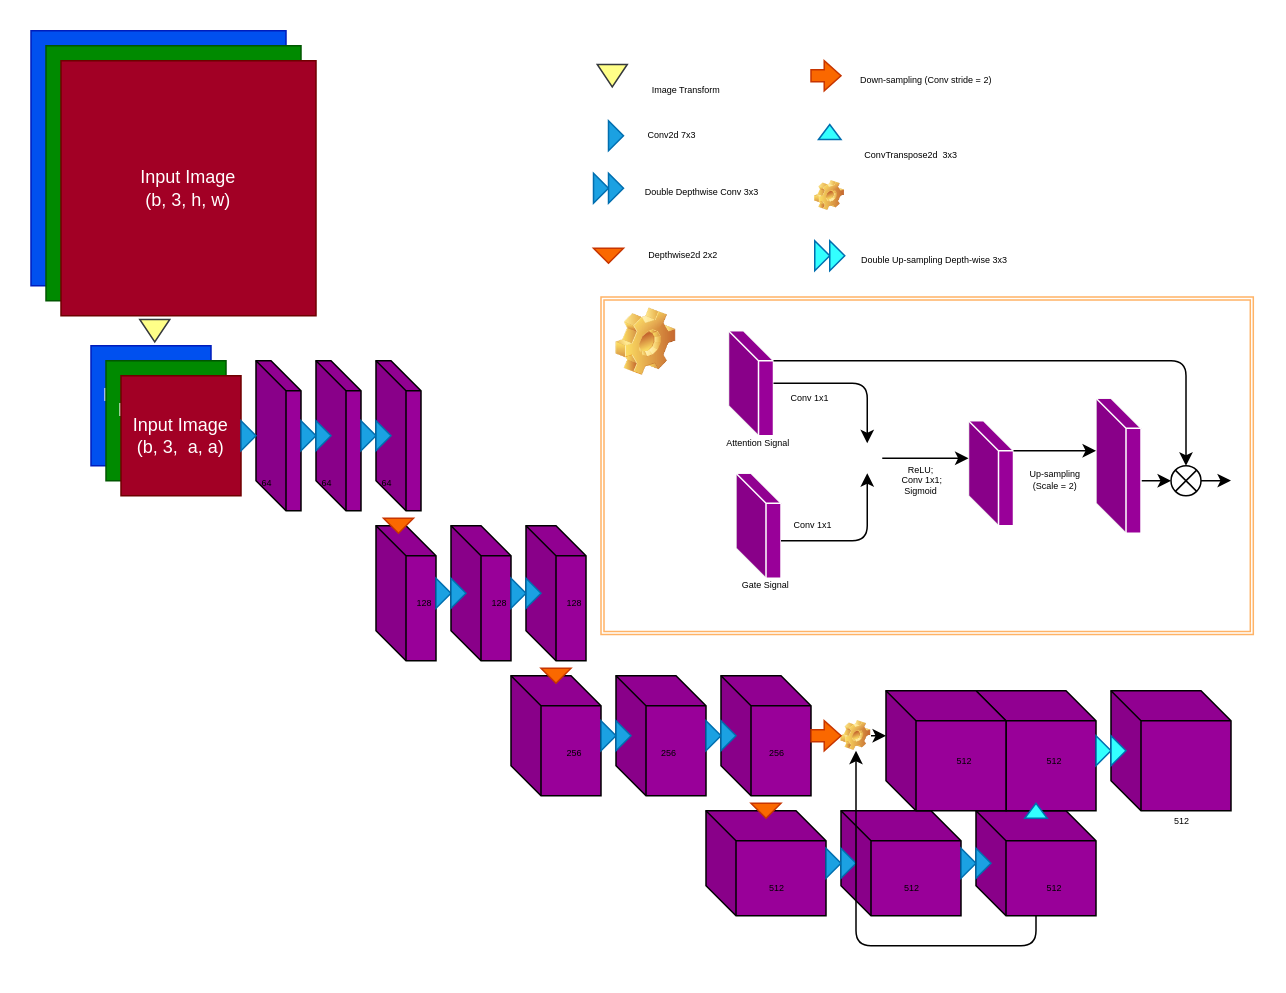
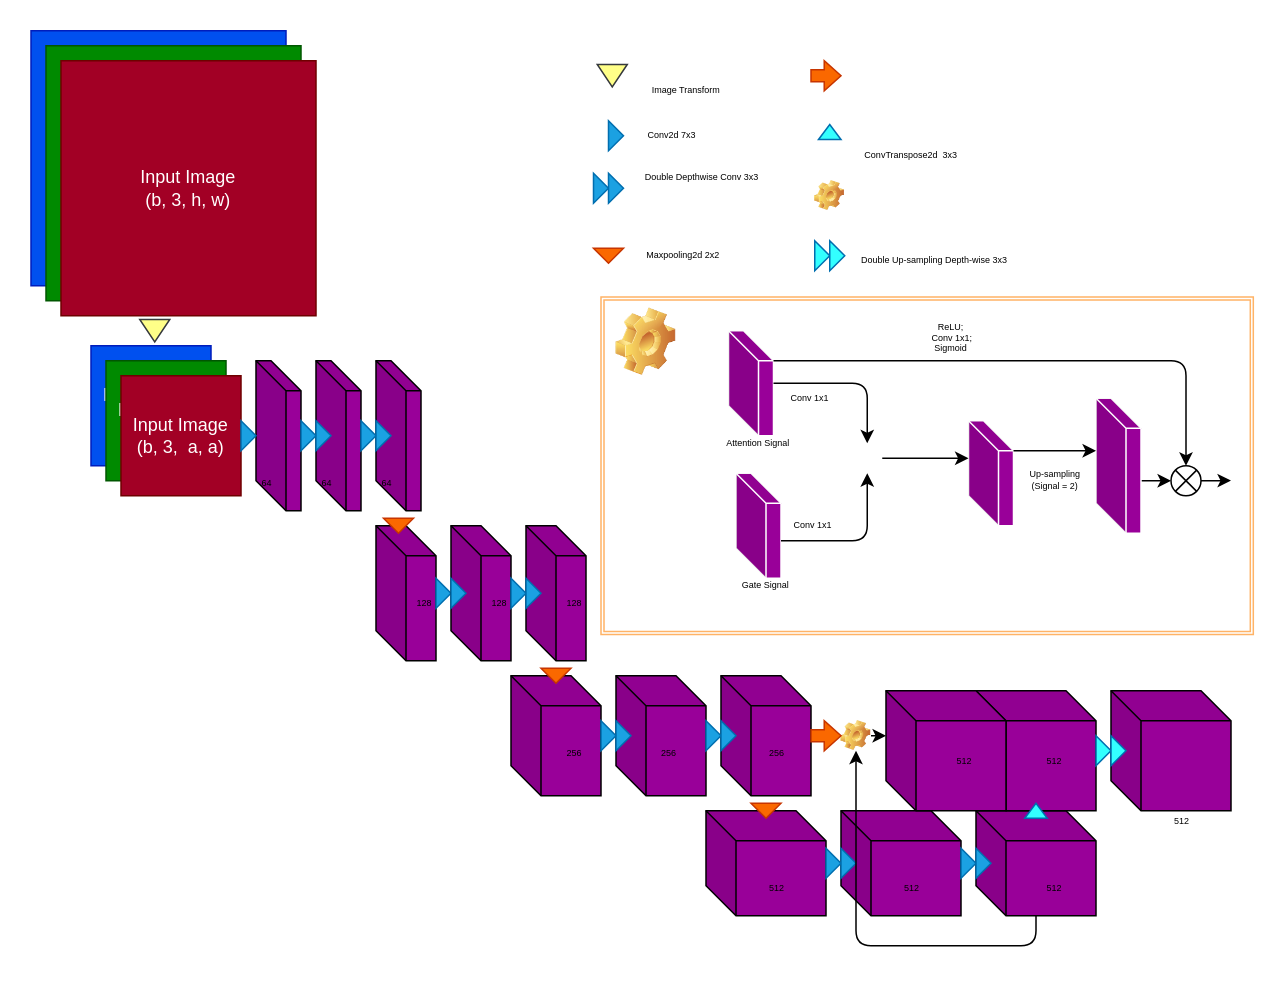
(925, 80) -> none
(702, 192) -> (702, 177)
(683, 256) -> (683, 256)
(920, 481) -> (950, 338)
(1055, 481) -> (1055, 481)
